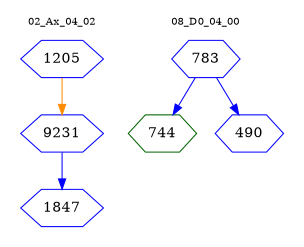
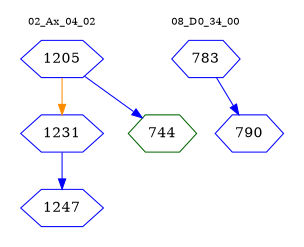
(206, 22) -> (206, 22)
(187, 92) -> (105, 91)
(62, 133) -> (62, 133)
(249, 133) -> (249, 133)
(62, 208) -> (62, 208)
